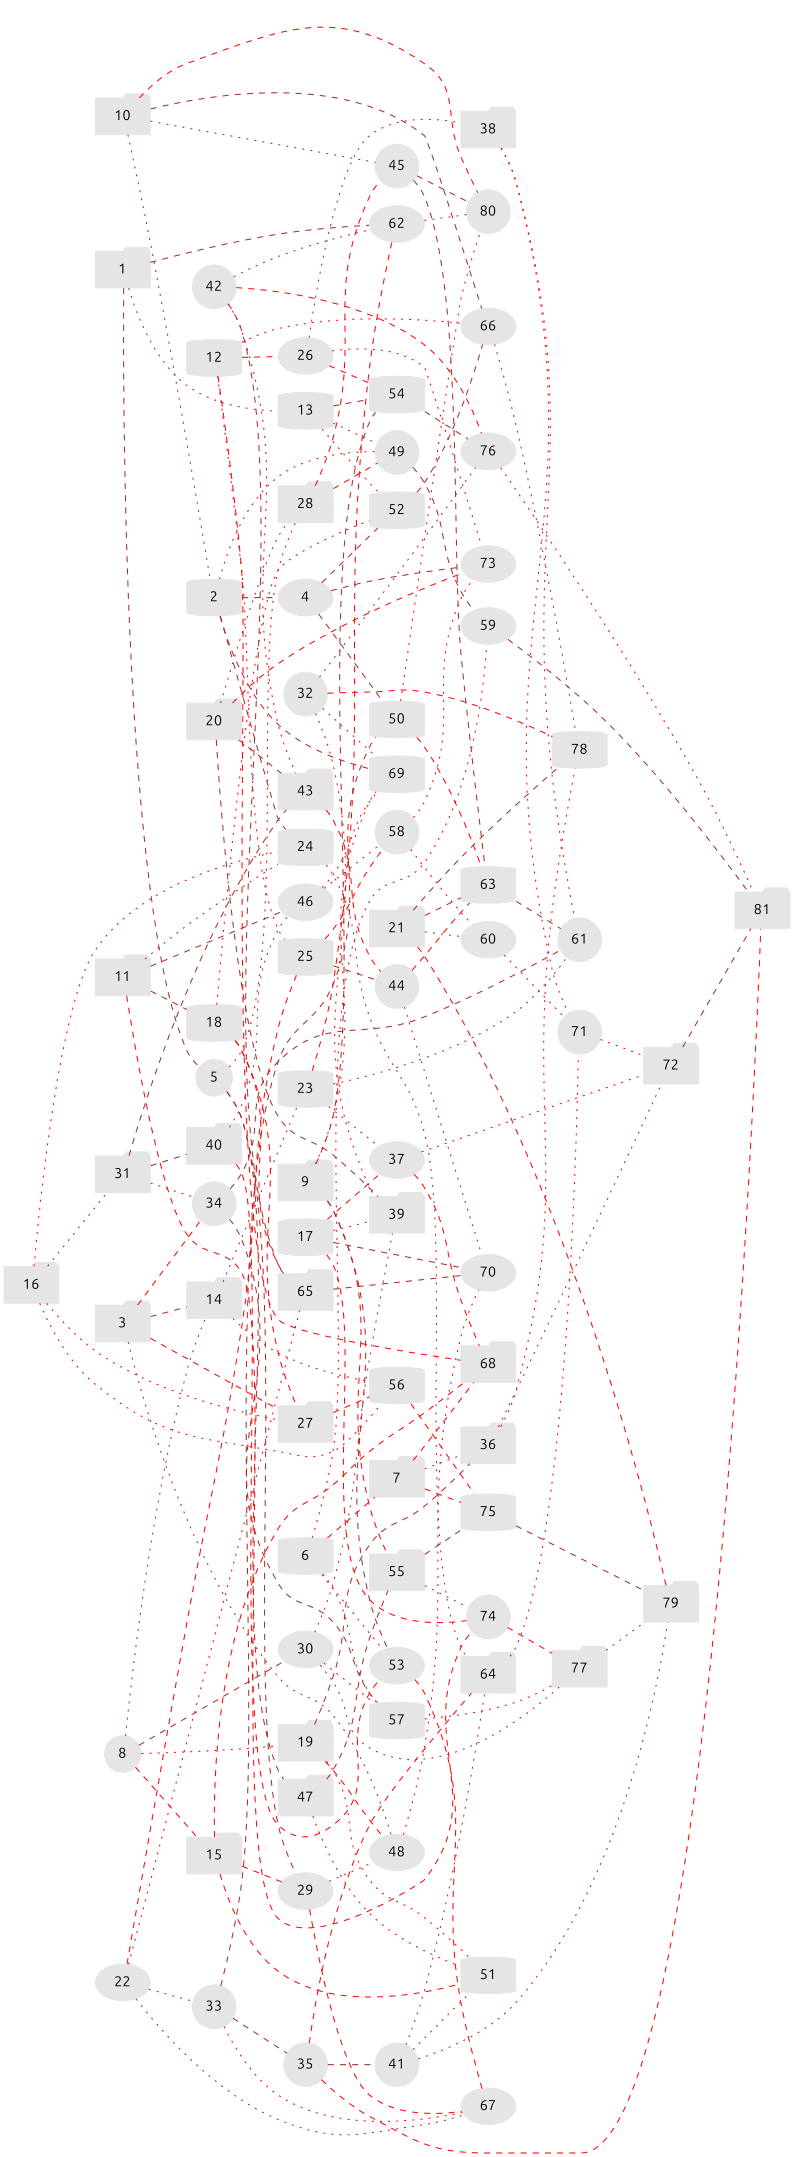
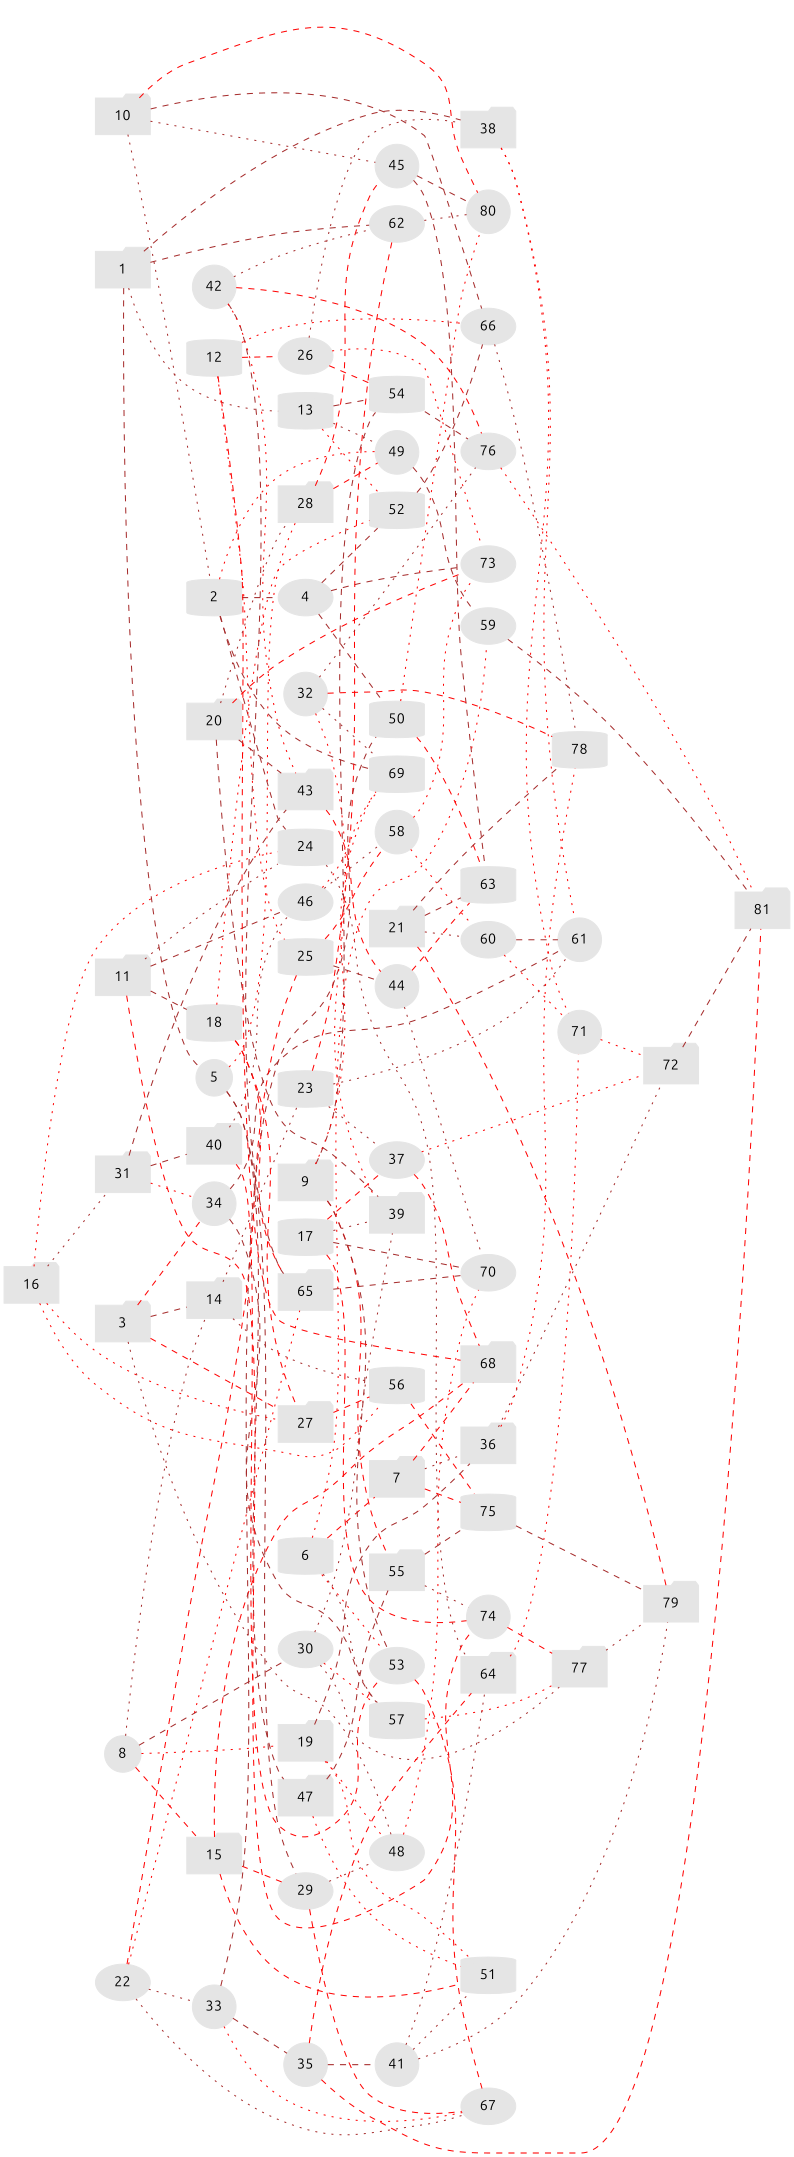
none -> (282, 152)
(536, 914) -> (537, 940)
(358, 1805) -> (358, 1805)
